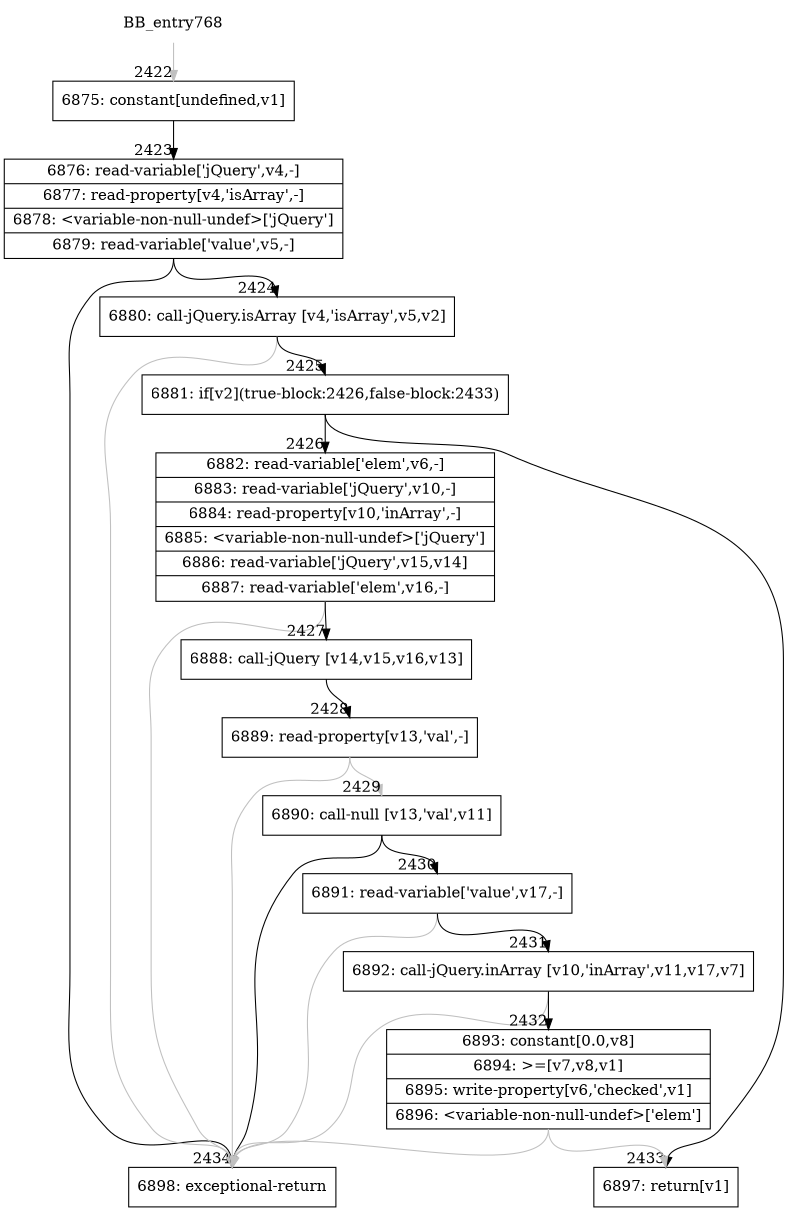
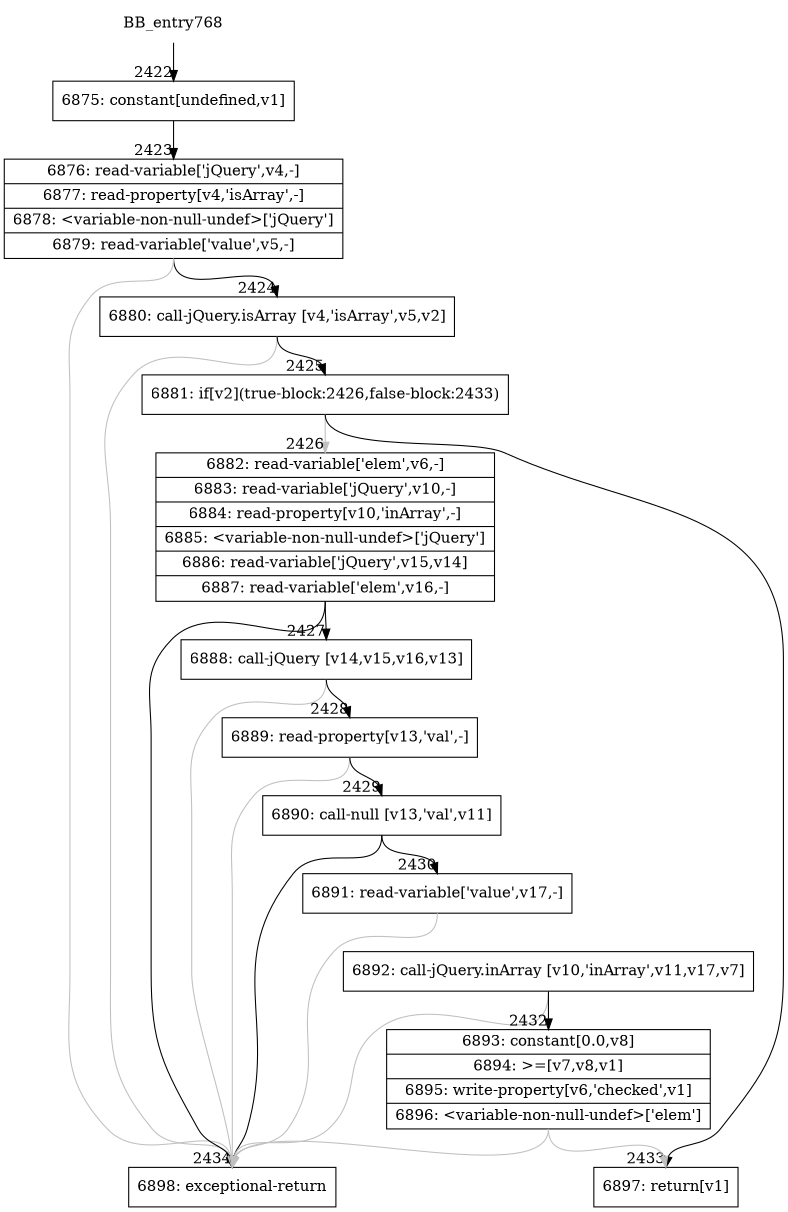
(174, 57) -> (174, 57)
(325, 430) -> (325, 430)
(70, 733) -> (70, 733)
(361, 774) -> (361, 774)
(151, 819) -> (151, 819)
none -> (192, 870)
(488, 933) -> none
